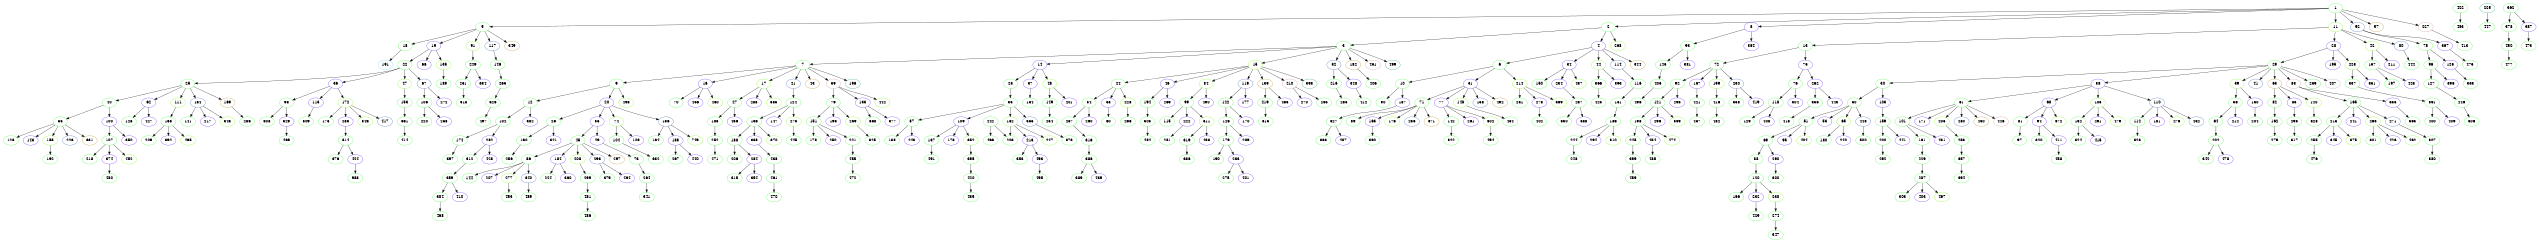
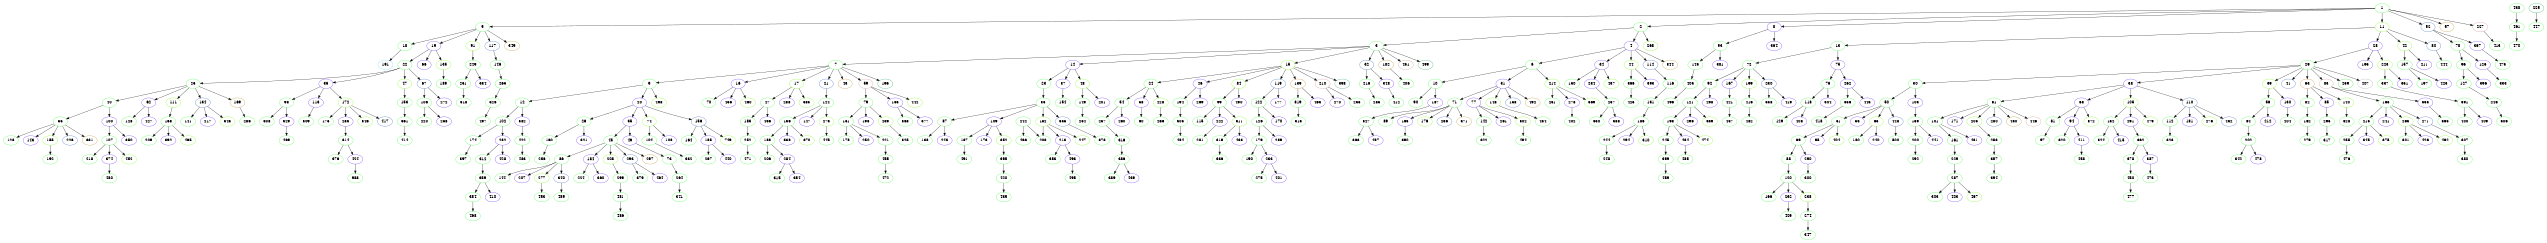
(1265, 103) -> (1298, 103)
none -> (522, 130)
none -> (2135, 130)
(763, 149) -> none
